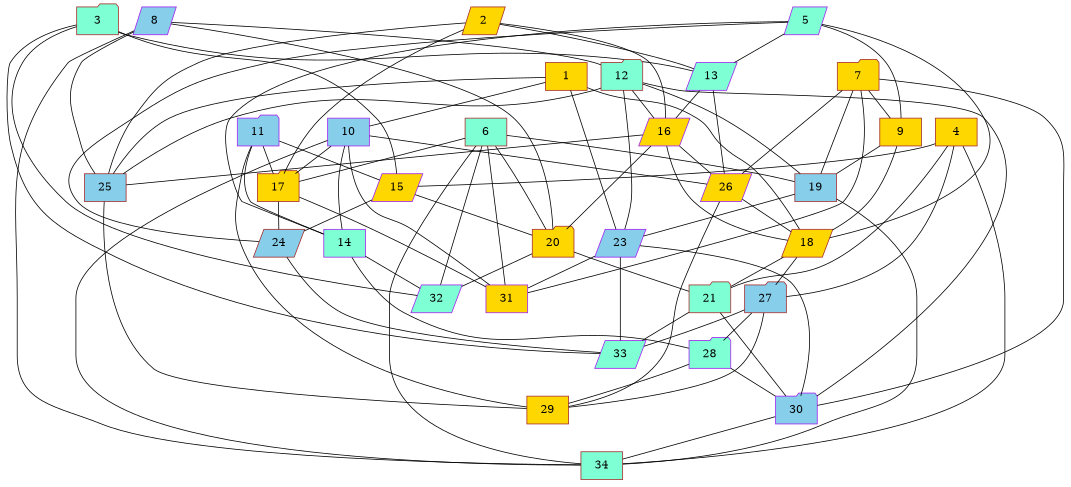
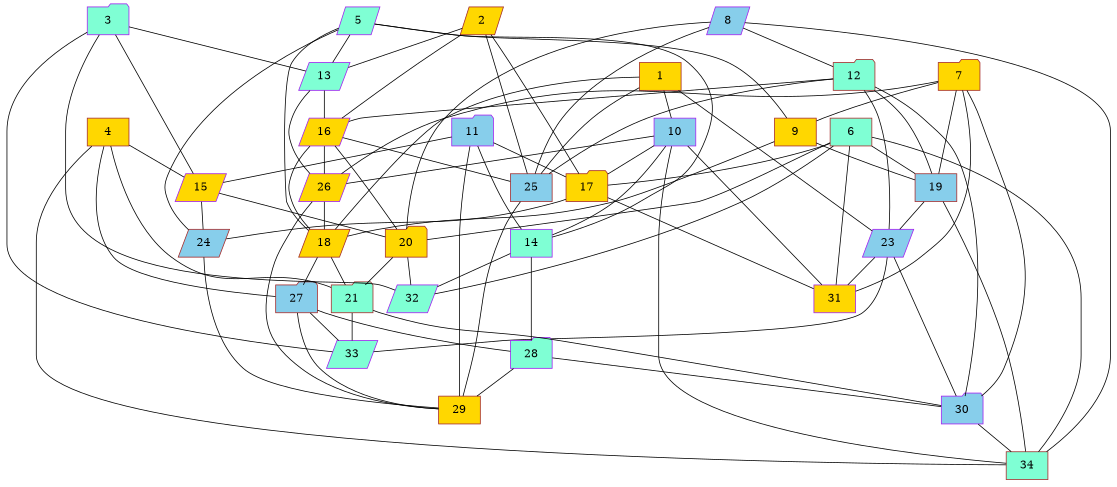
(98, 21) -> (108, 21)
(431, 335) -> (279, 385)
